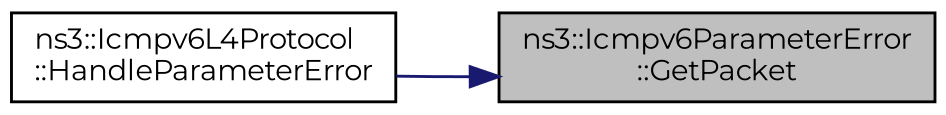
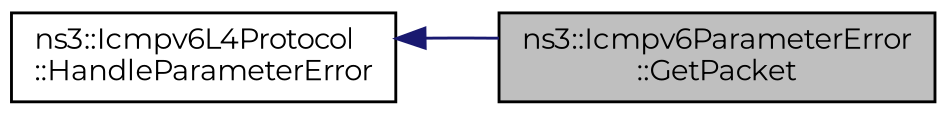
(433, 77) -> (462, 38)
